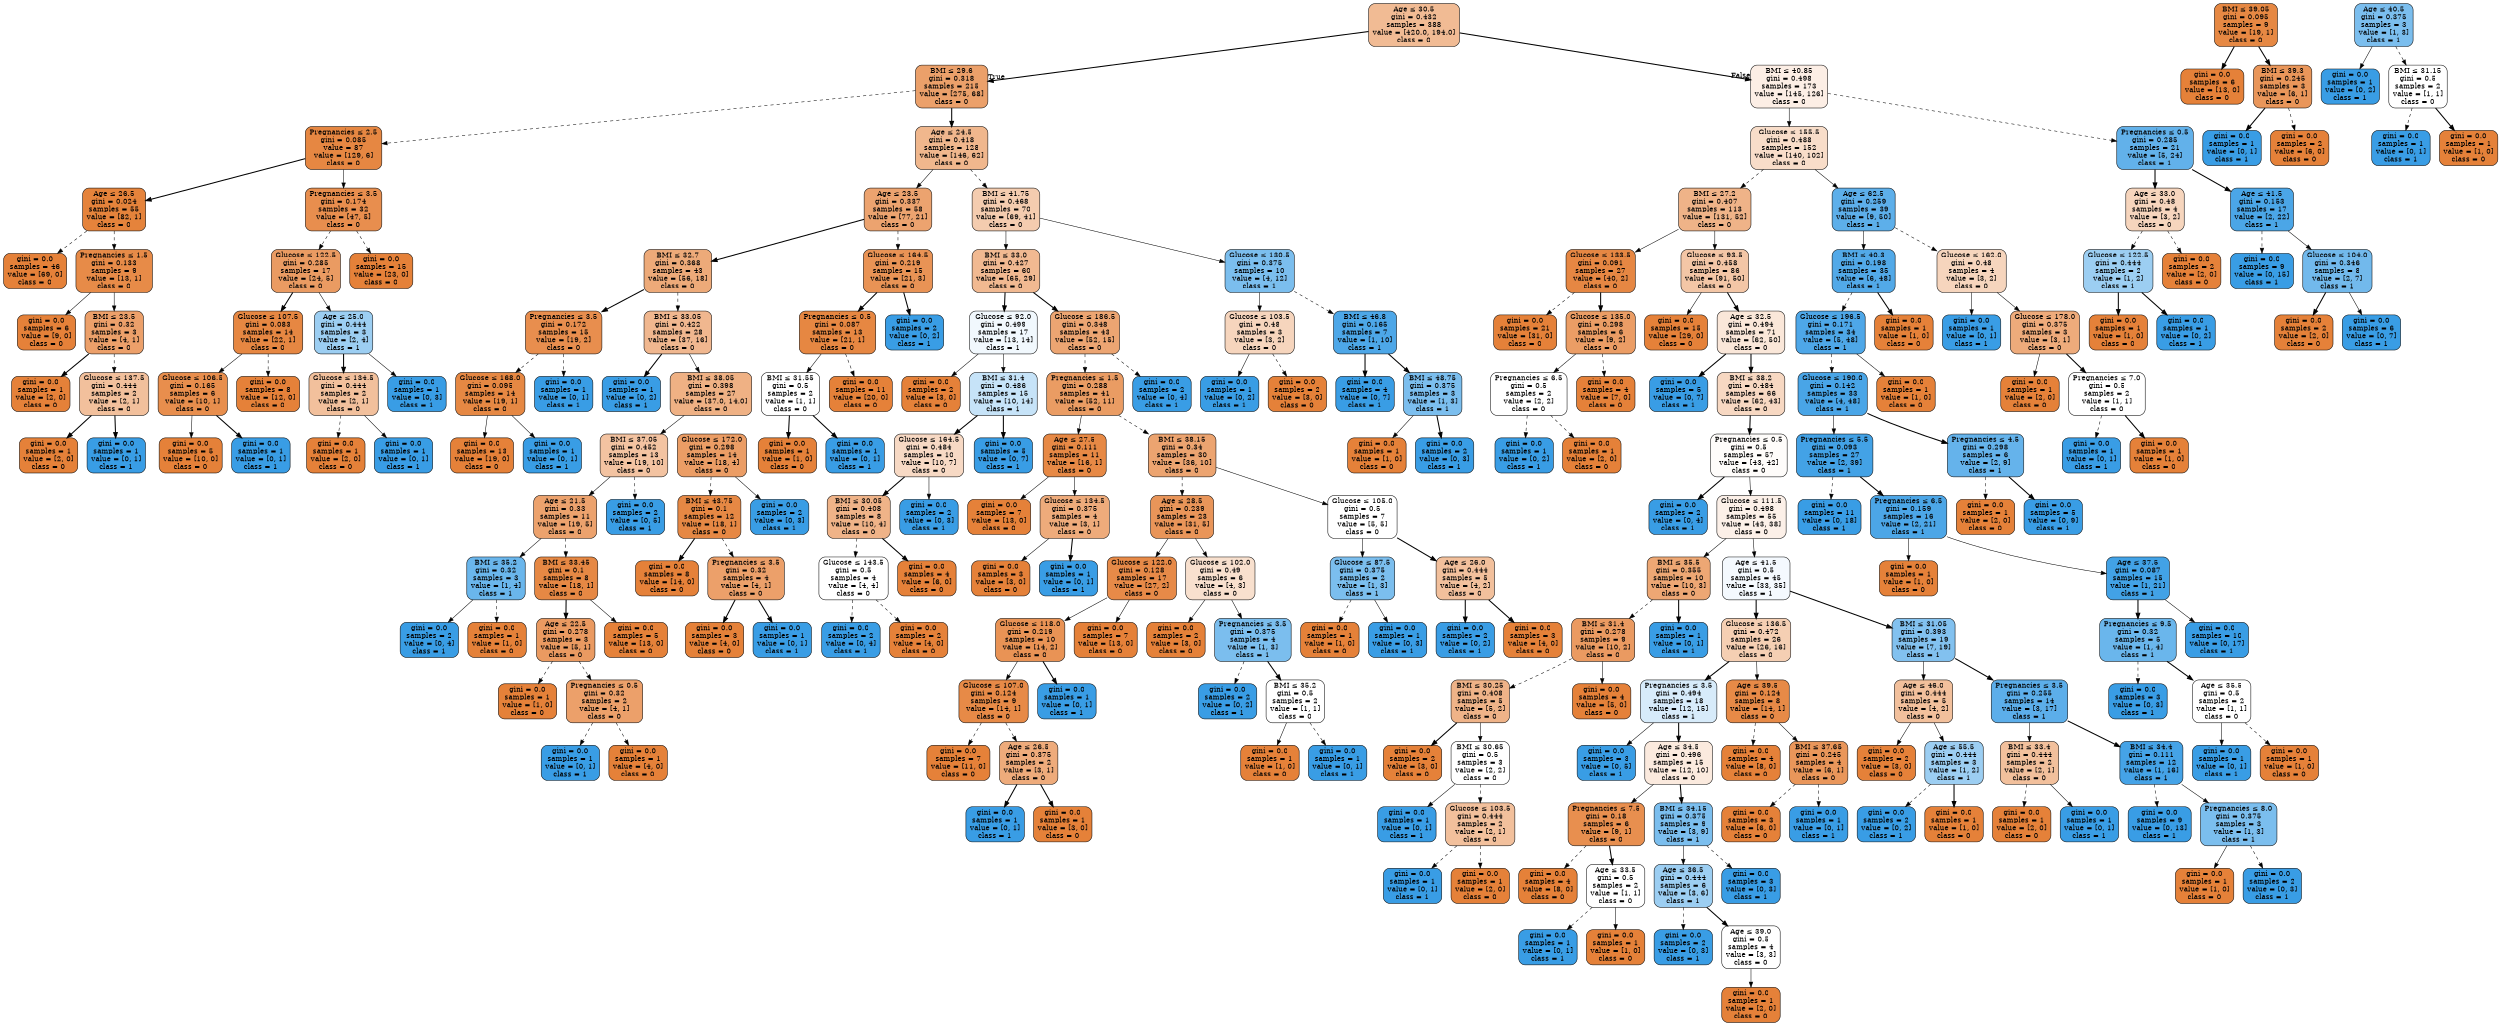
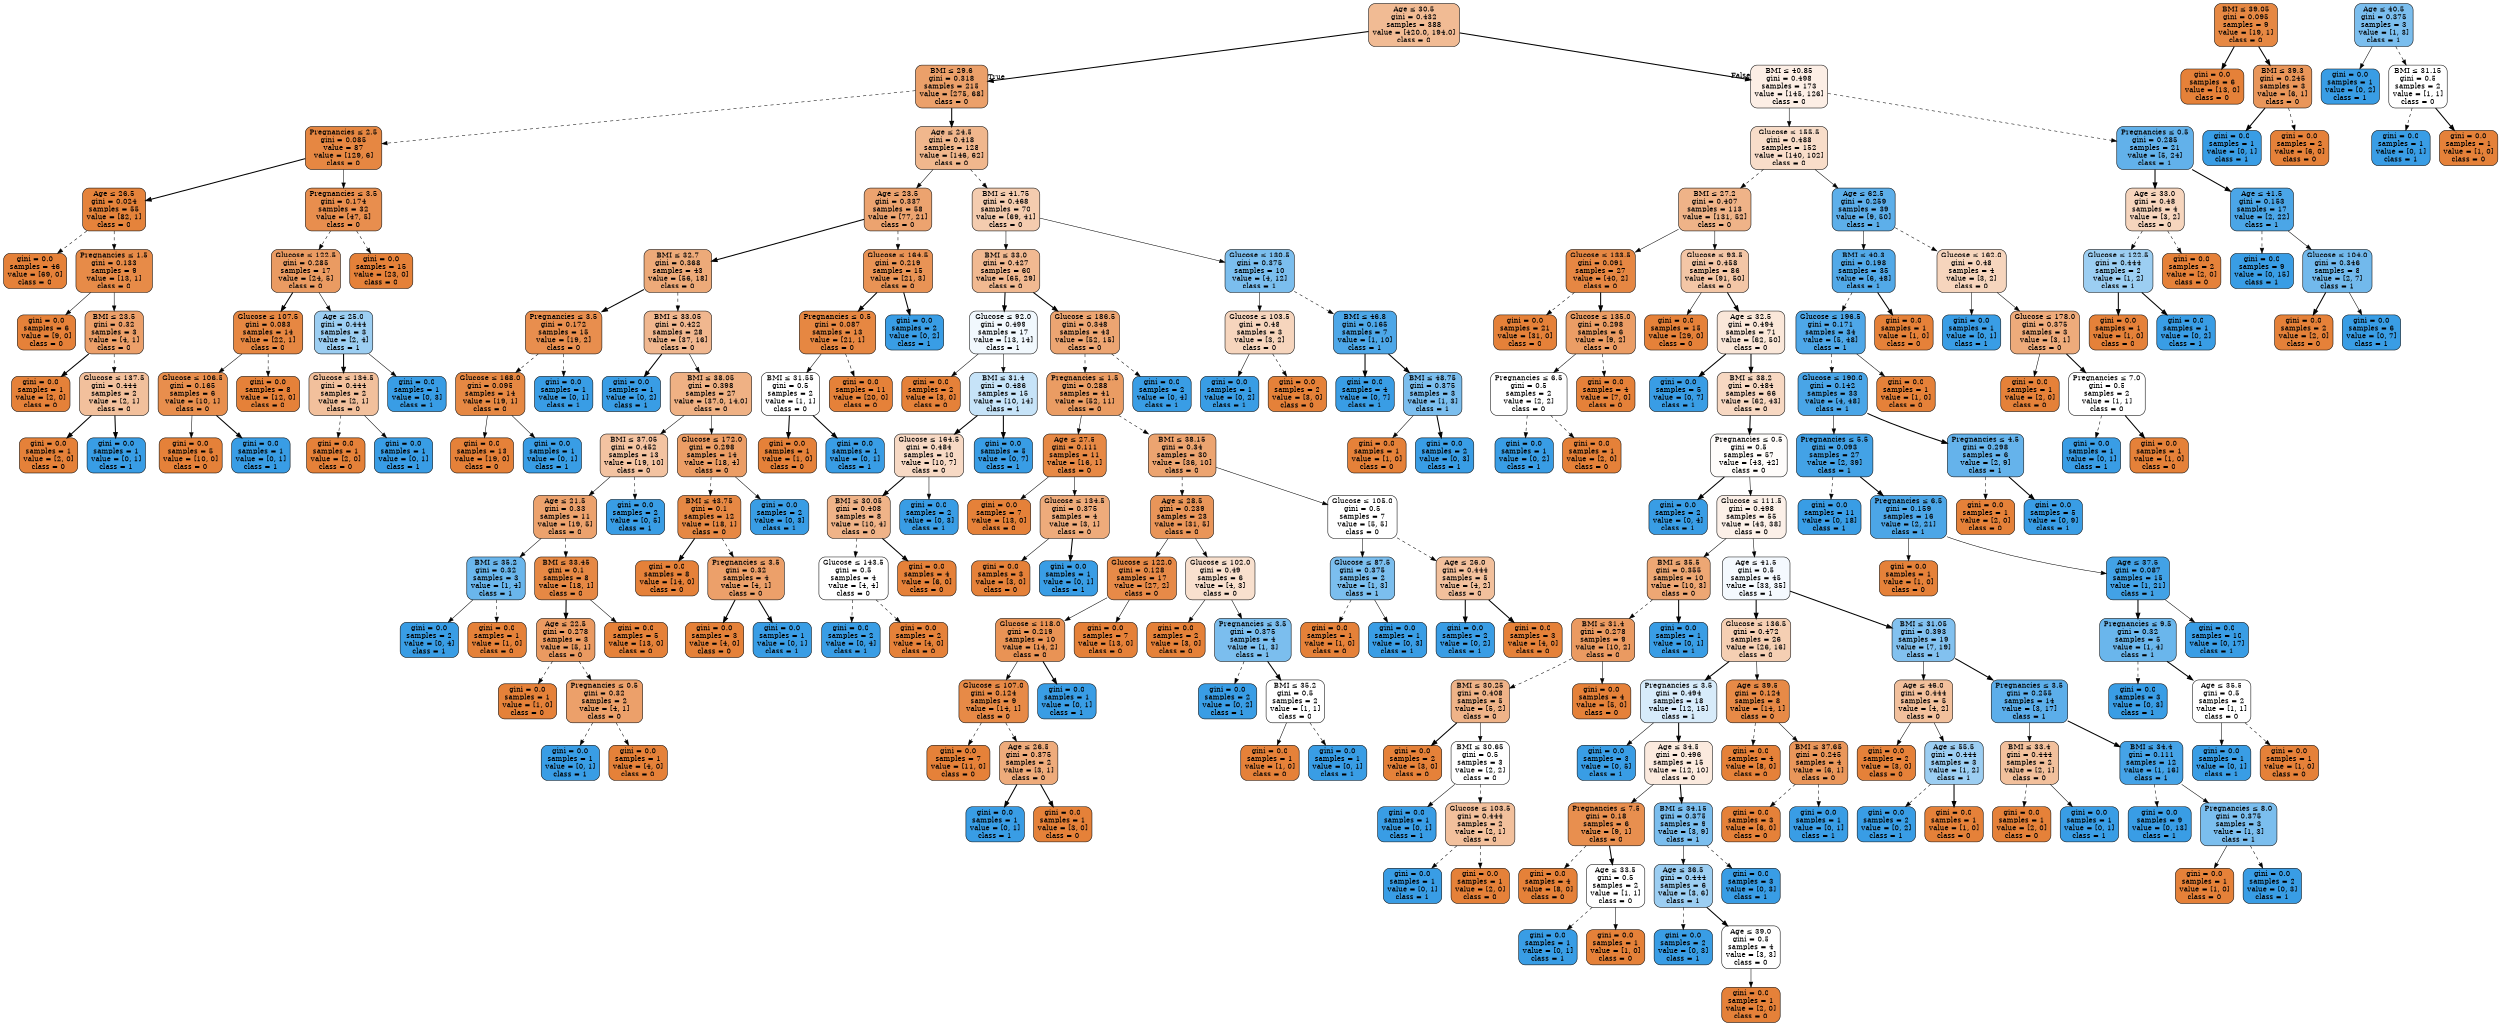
none -> (711, 422)
(1414, 548) -> (1414, 548)
